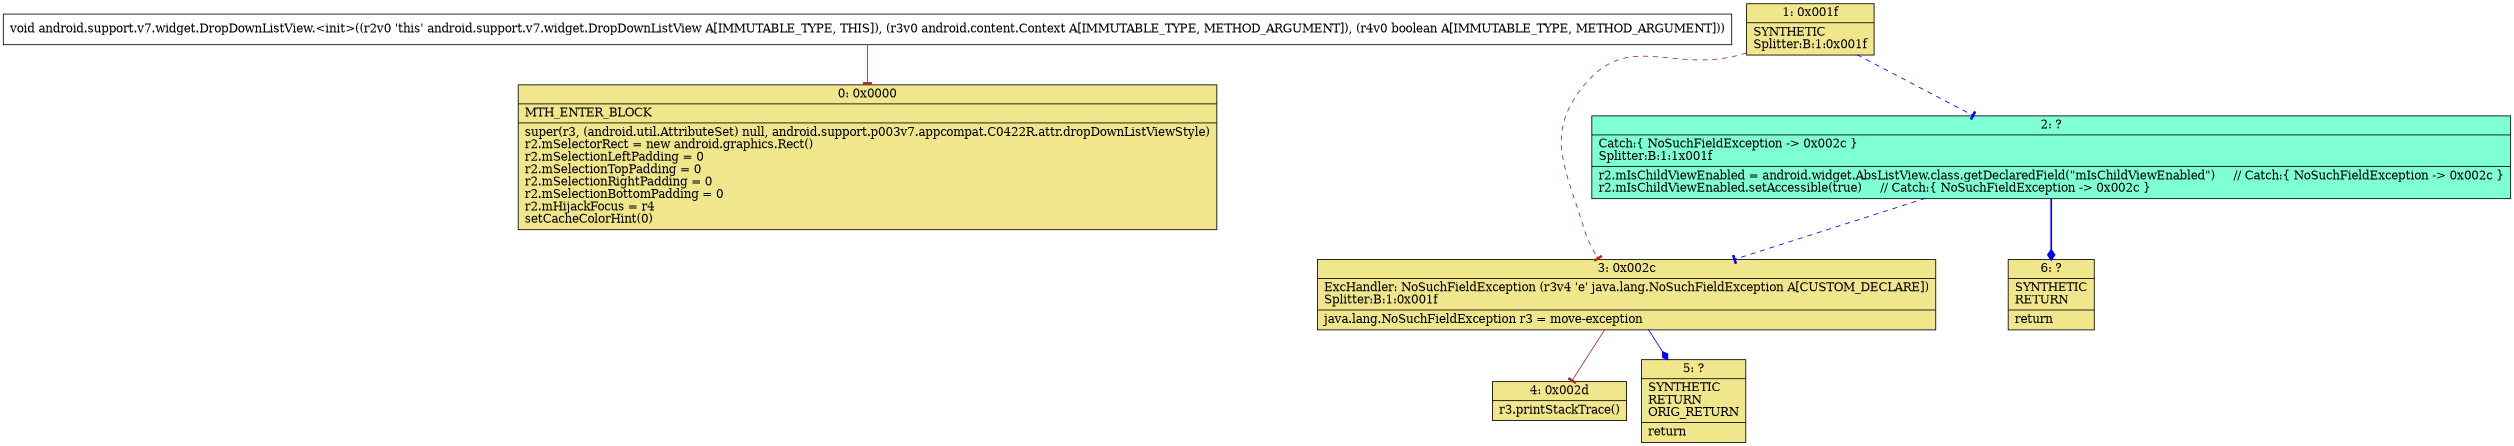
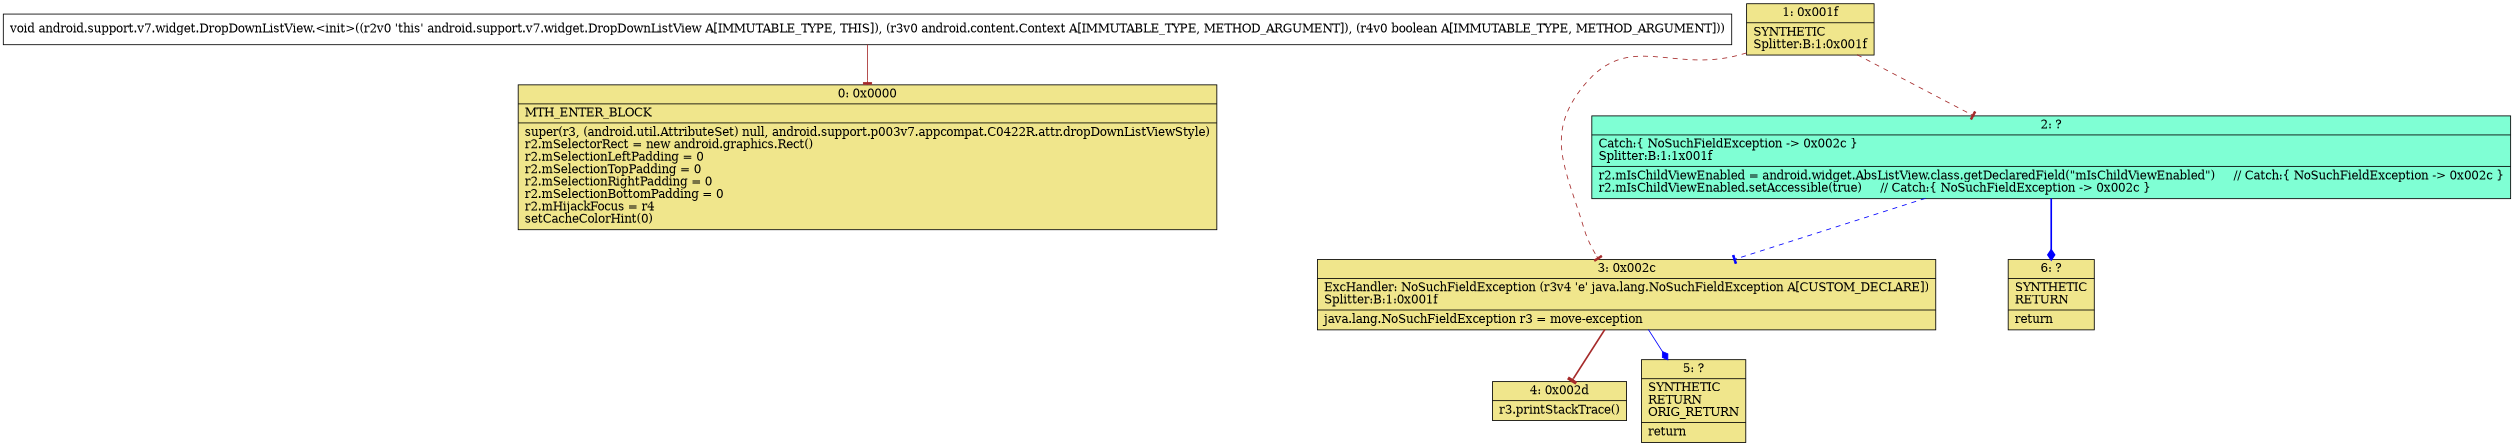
(1914, 84) -> (1914, 84)
(1589, 354) -> (1589, 354)
